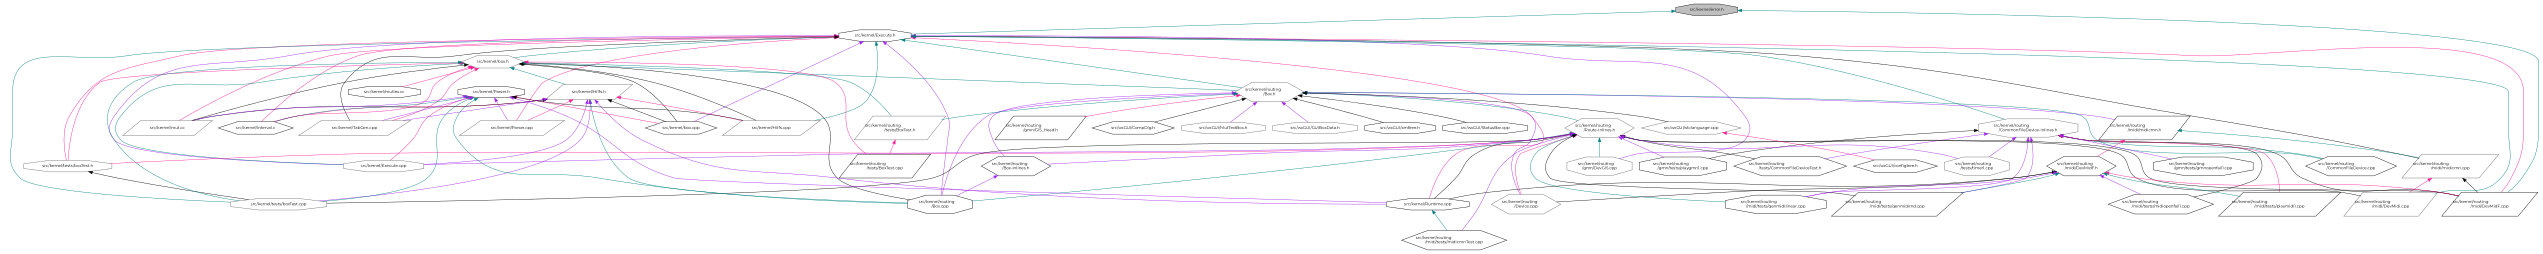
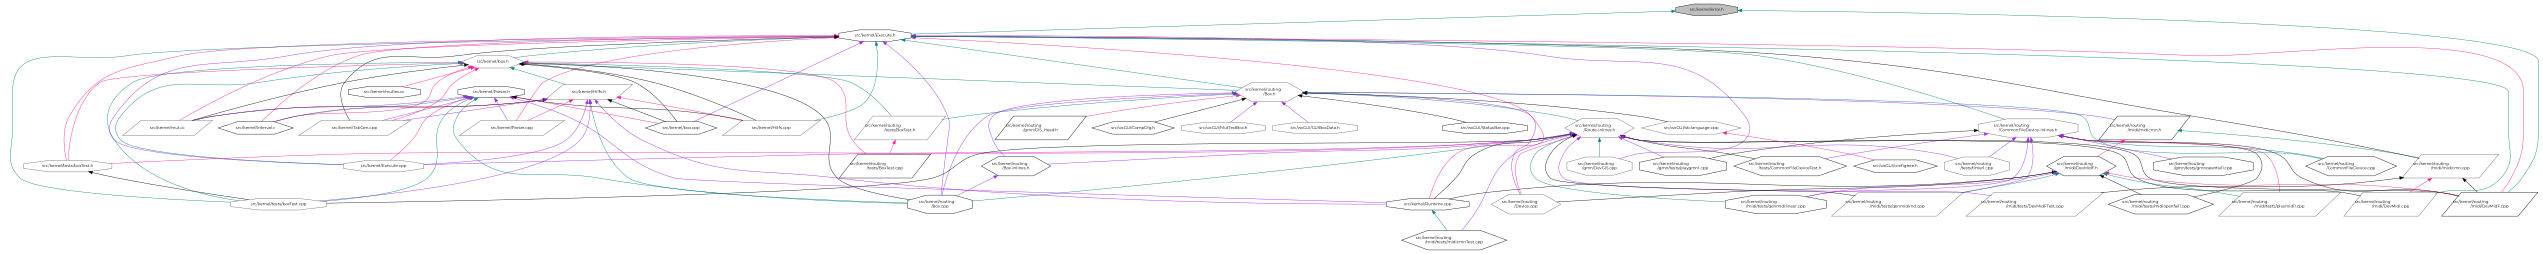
(1400, 128) -> none
(2122, 186) -> (2122, 186)
(1897, 204) -> (1897, 204)
none -> (2035, 204)
(2280, 204) -> (2280, 204)
